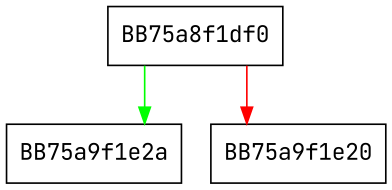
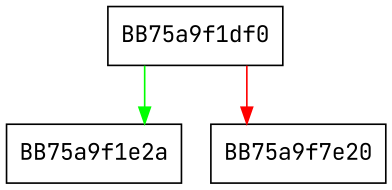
(195, 36) -> (195, 36)
(298, 154) -> (298, 154)
